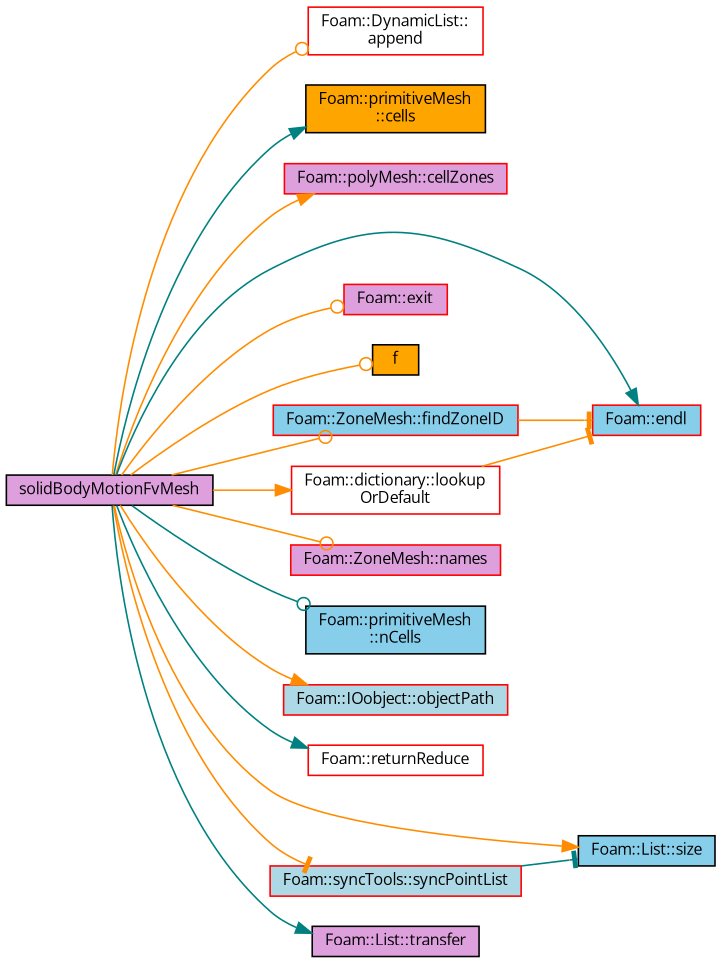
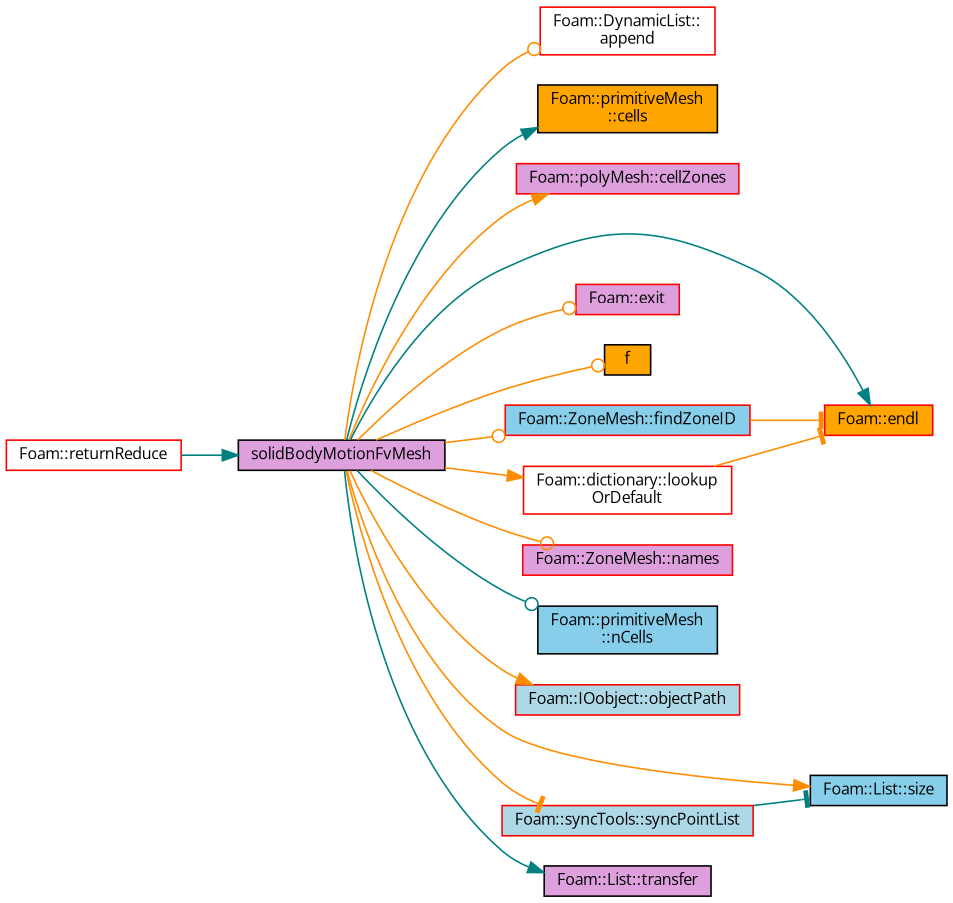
(647, 420) -> (879, 420)
(185, 639) -> (202, 455)
